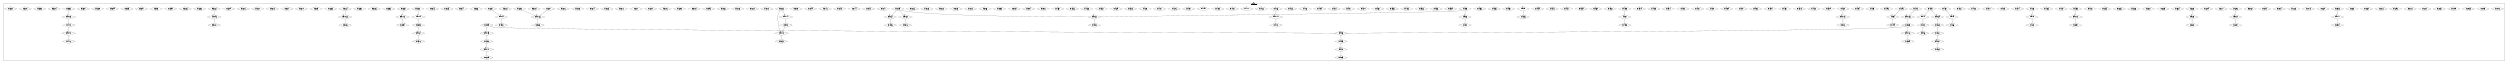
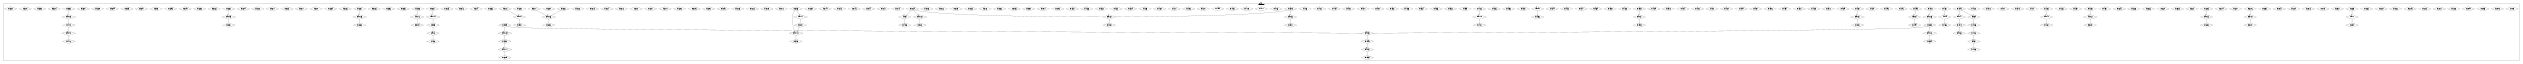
none -> (171, 9)
